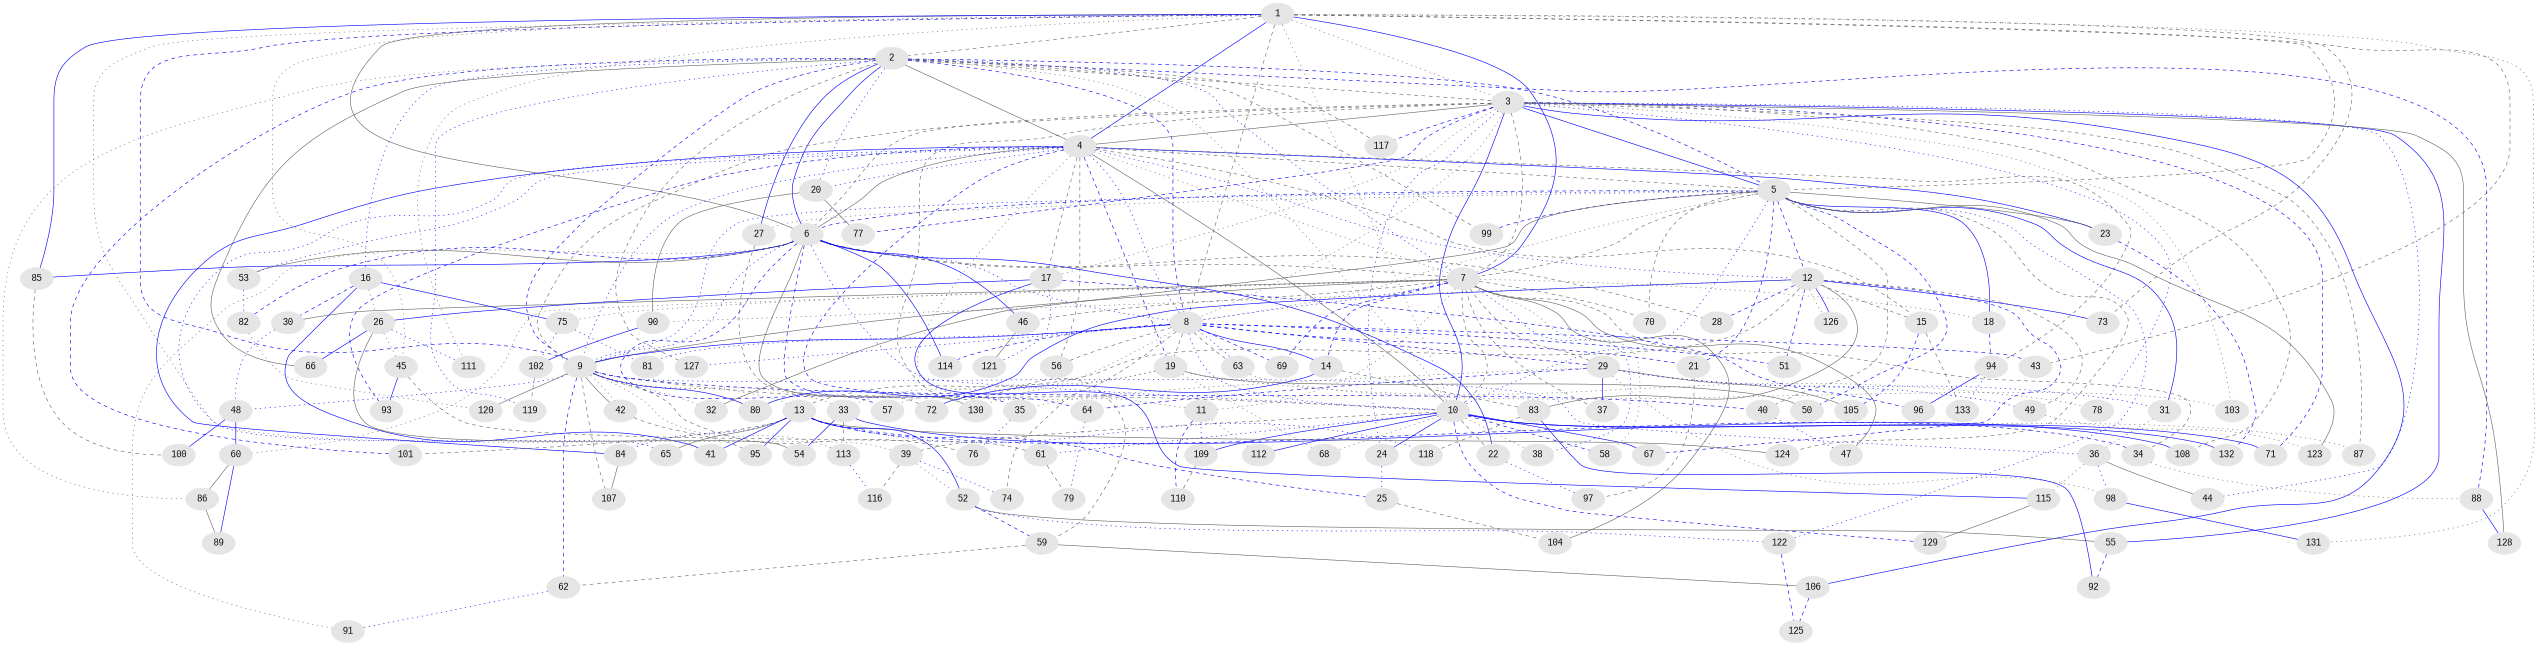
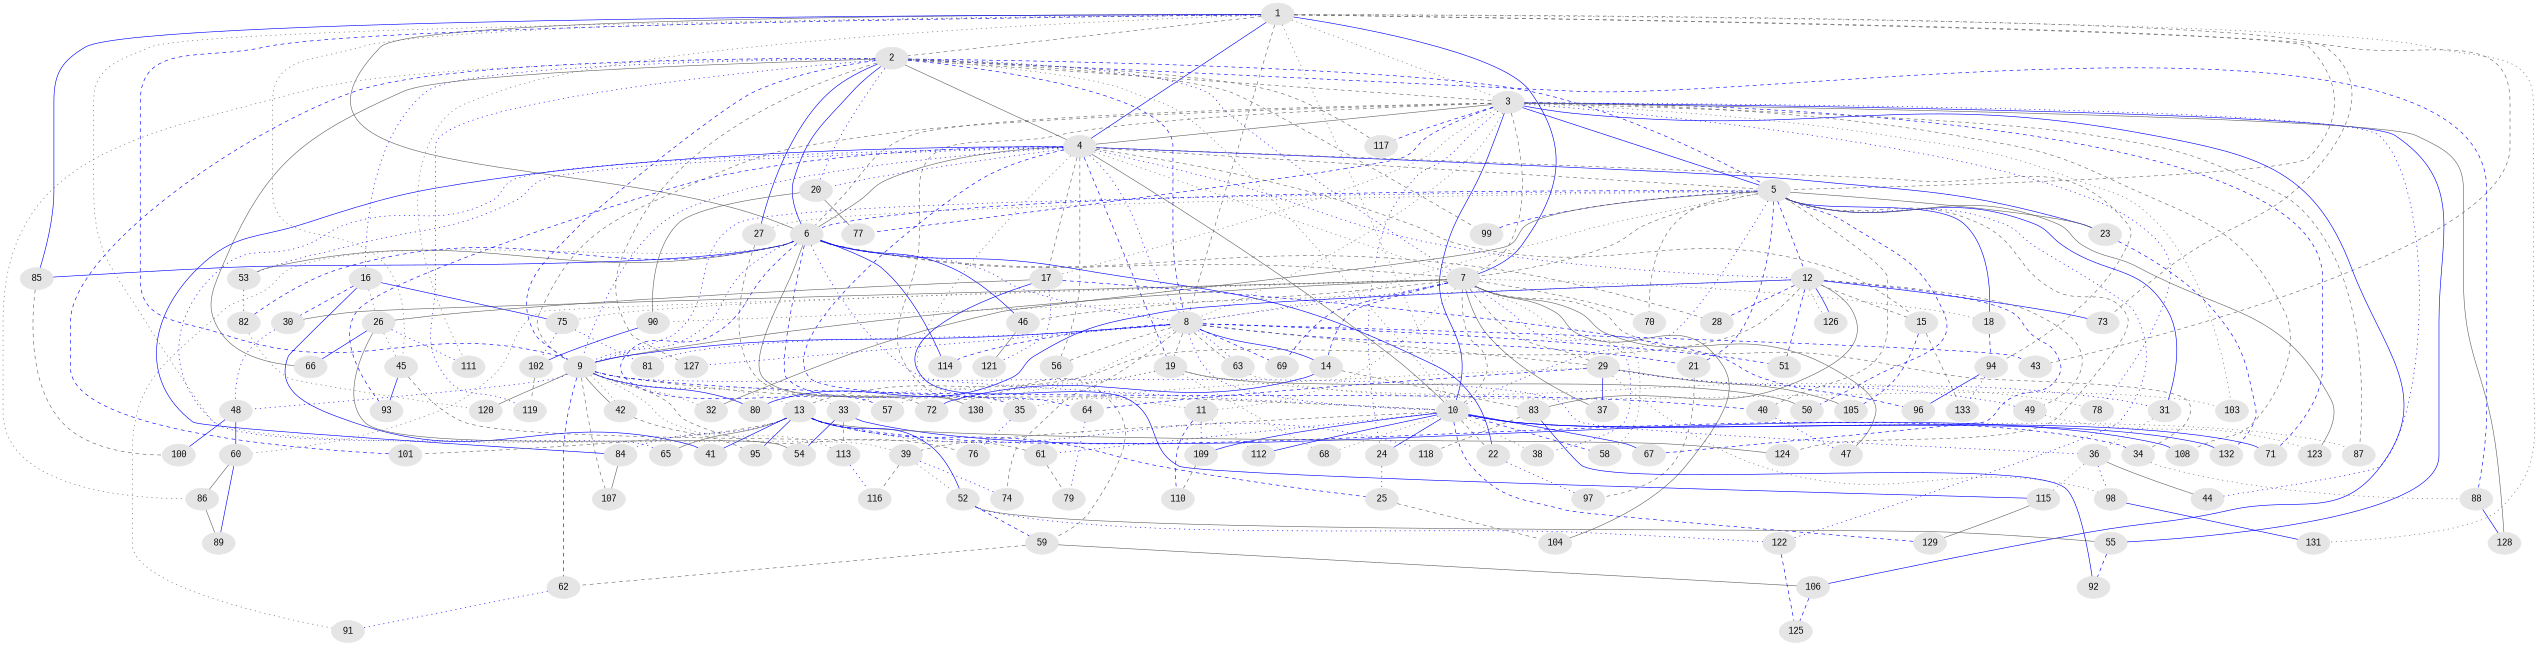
(712, 295) -> (712, 295)
(1414, 347) -> (1414, 347)
(1517, 363) -> (1517, 363)
